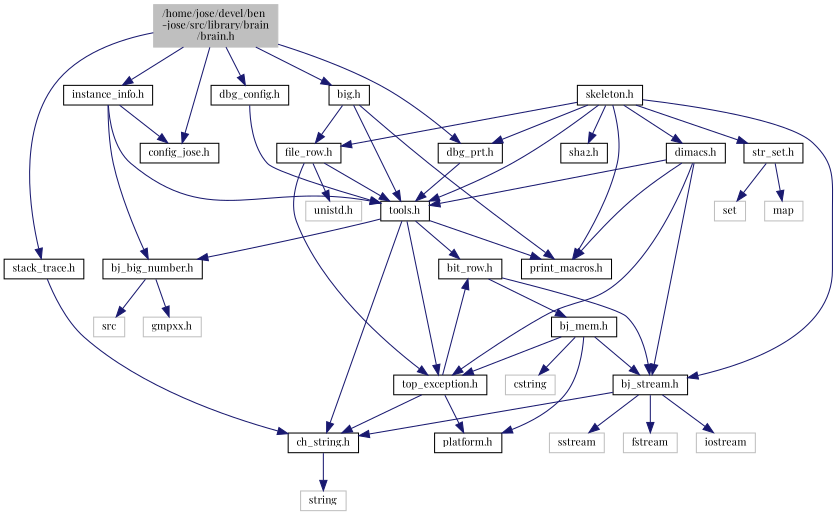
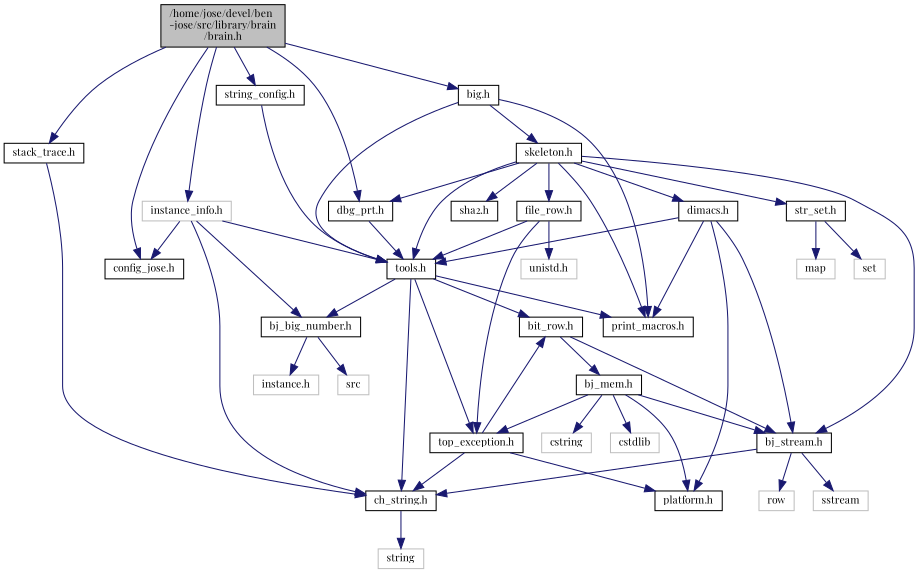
(216, 26) -> (223, 26)
(108, 95) -> (187, 211)
(250, 95) -> (260, 95)
(332, 120) -> (510, 121)
(602, 293) -> (728, 353)
(172, 327) -> (286, 385)
none -> (221, 393)
none -> (635, 443)
(650, 443) -> none
(726, 443) -> (777, 501)
